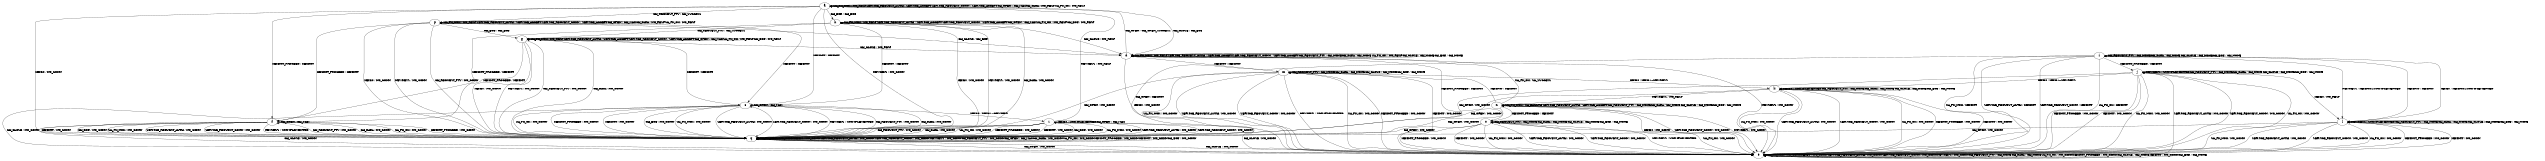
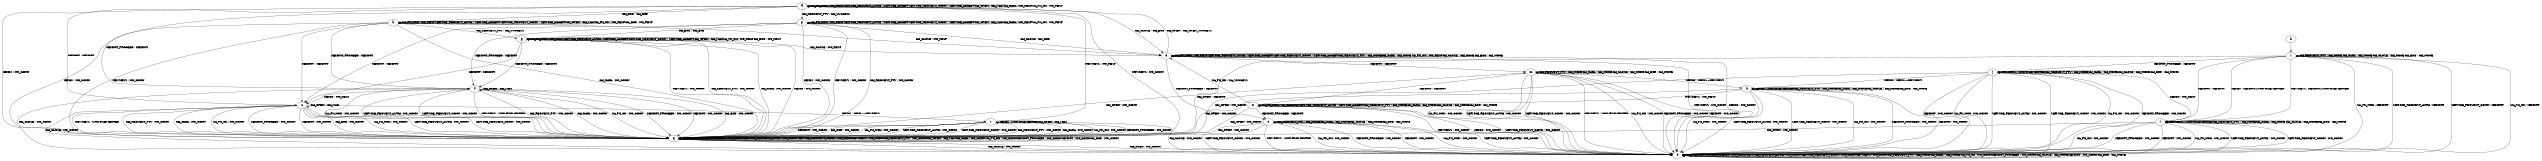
none -> (2291, 39)
none -> (376, 91)
